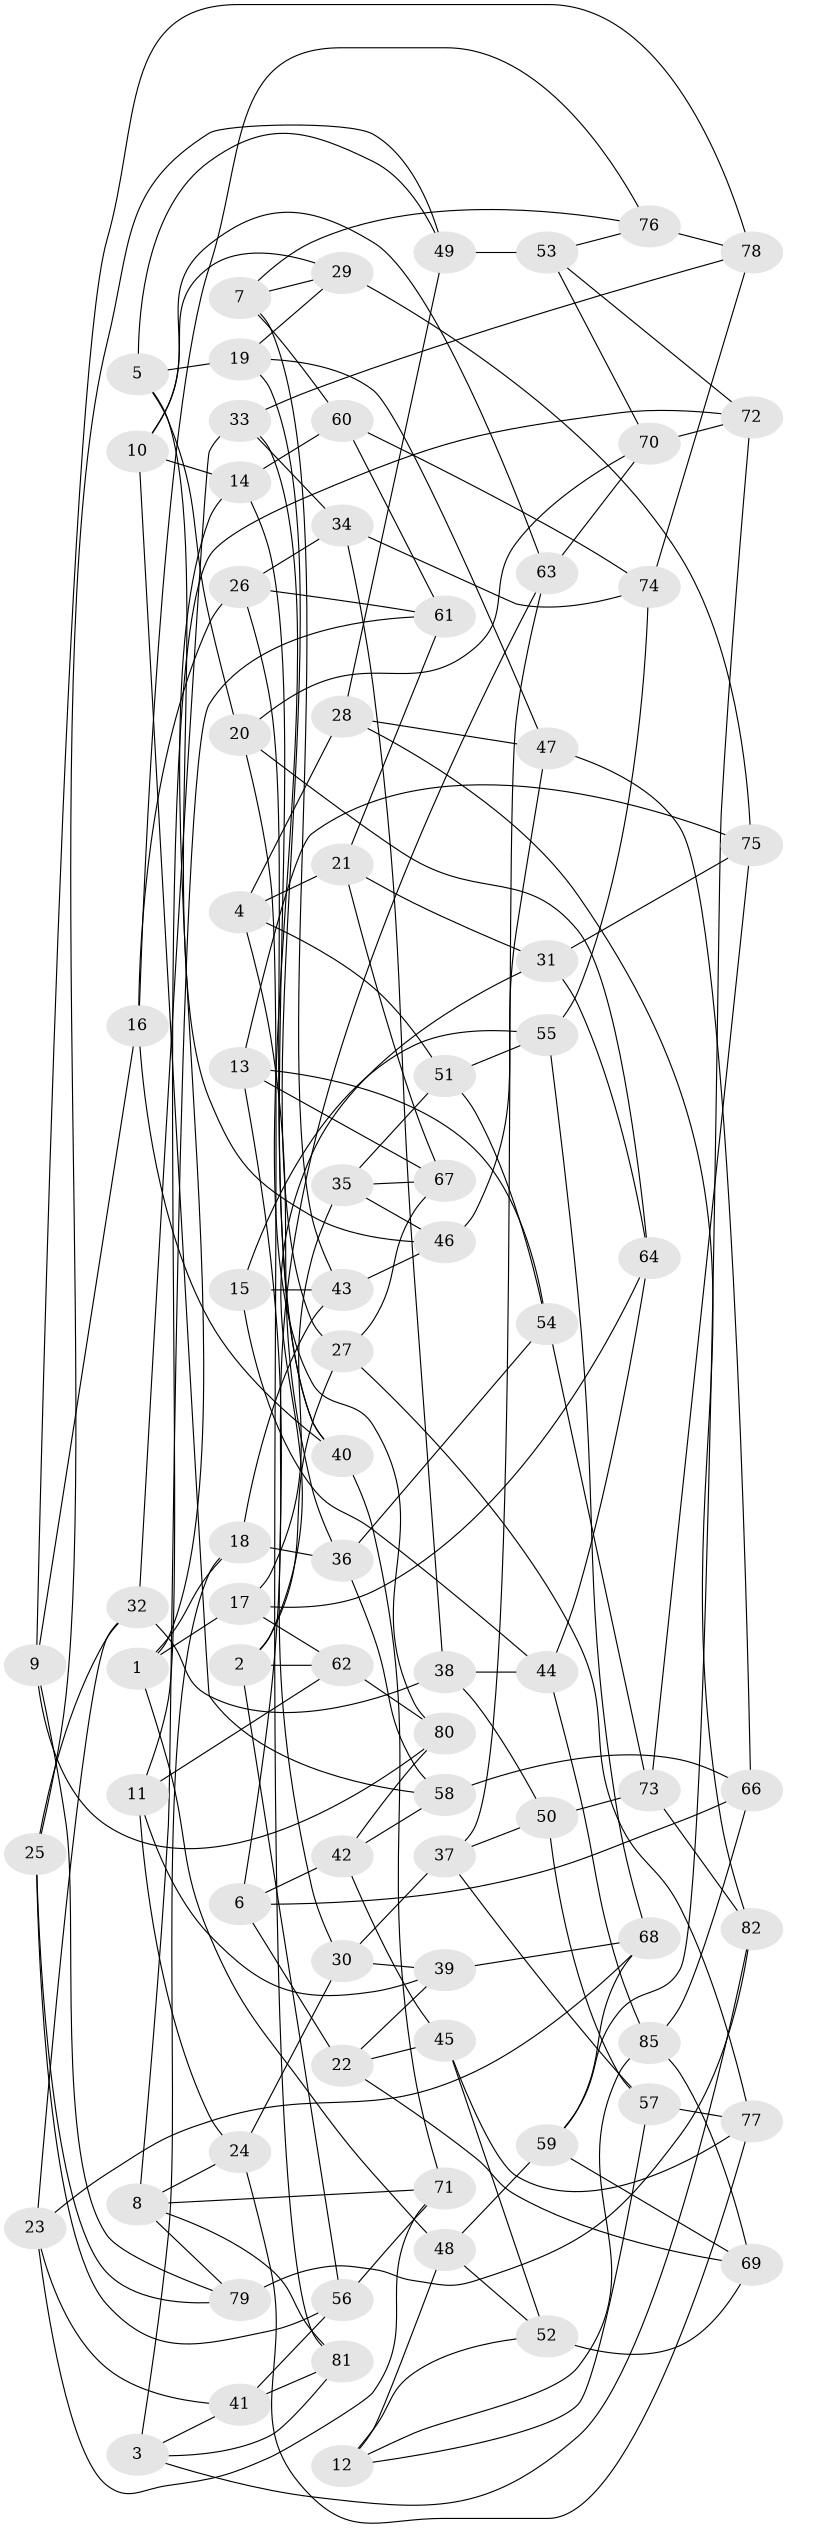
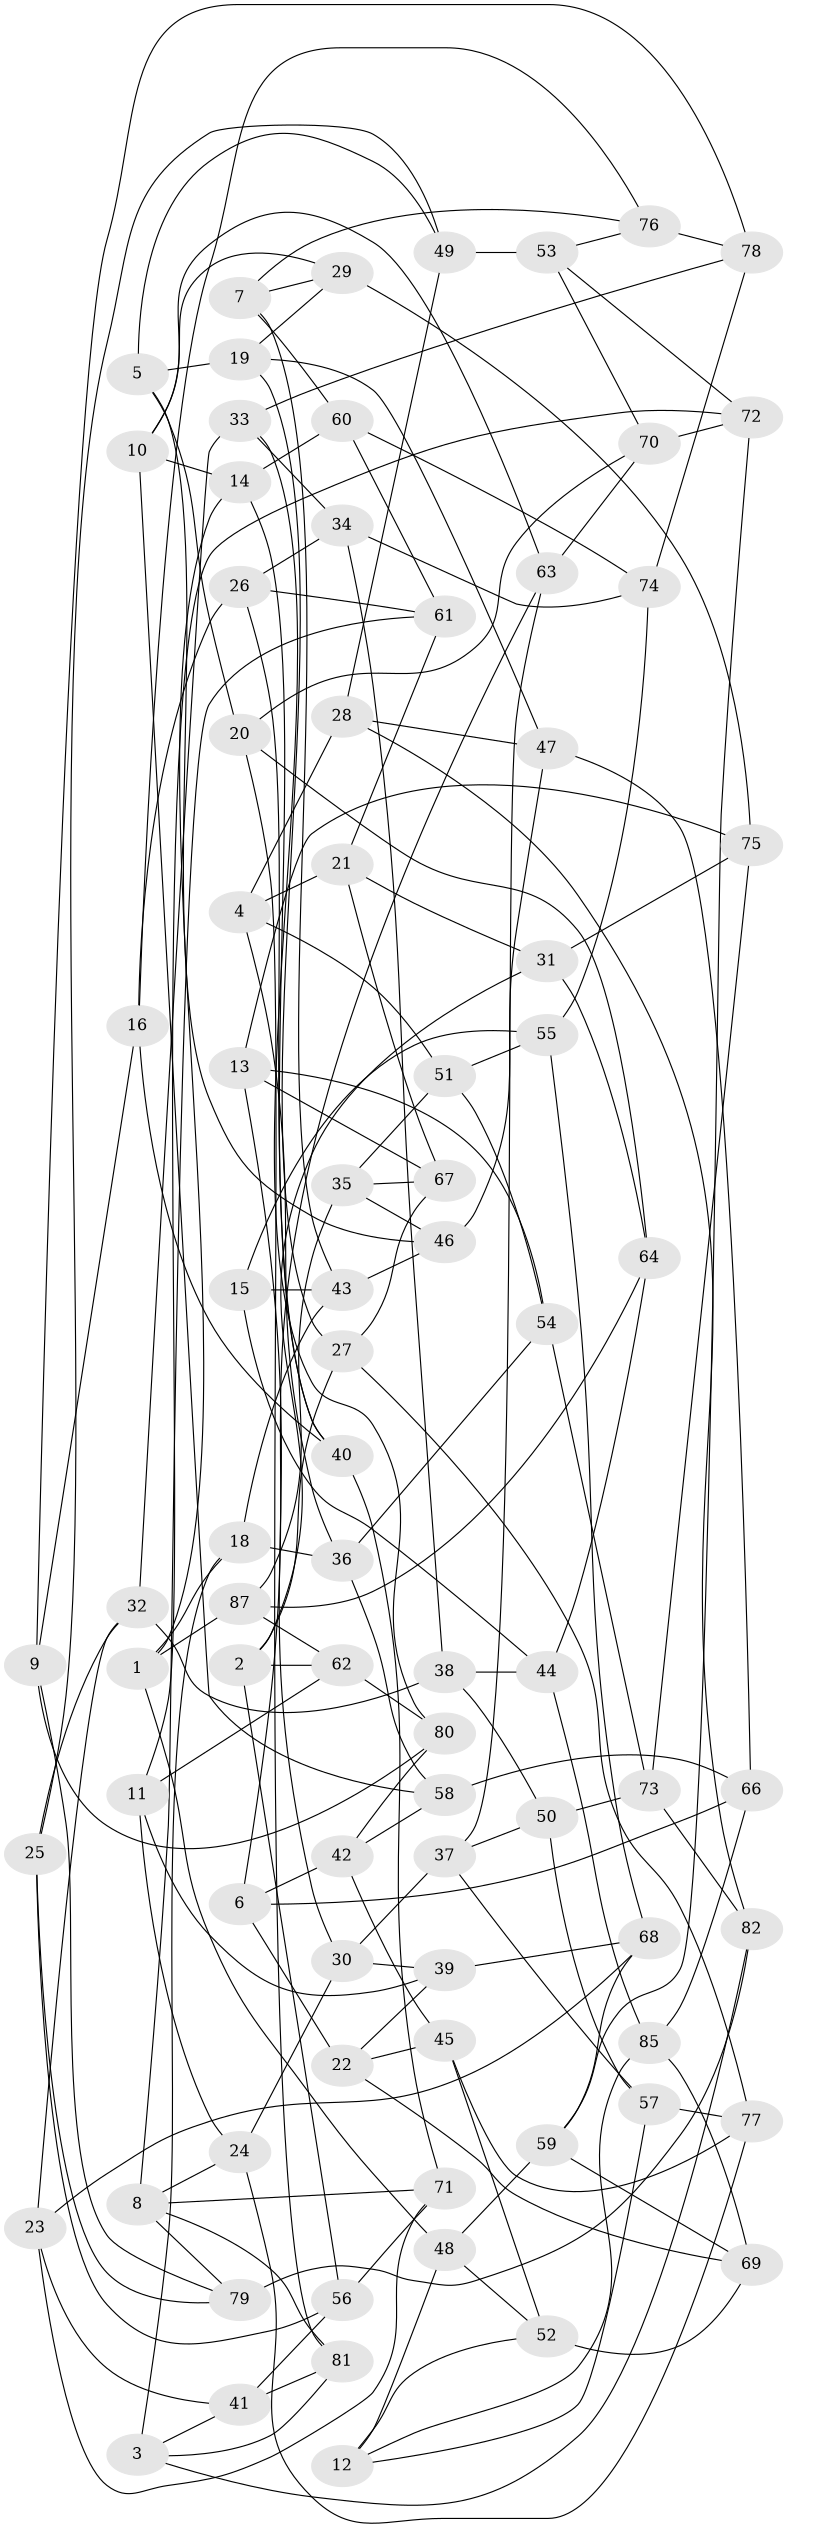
(240, 1604) -> (240, 1604)
